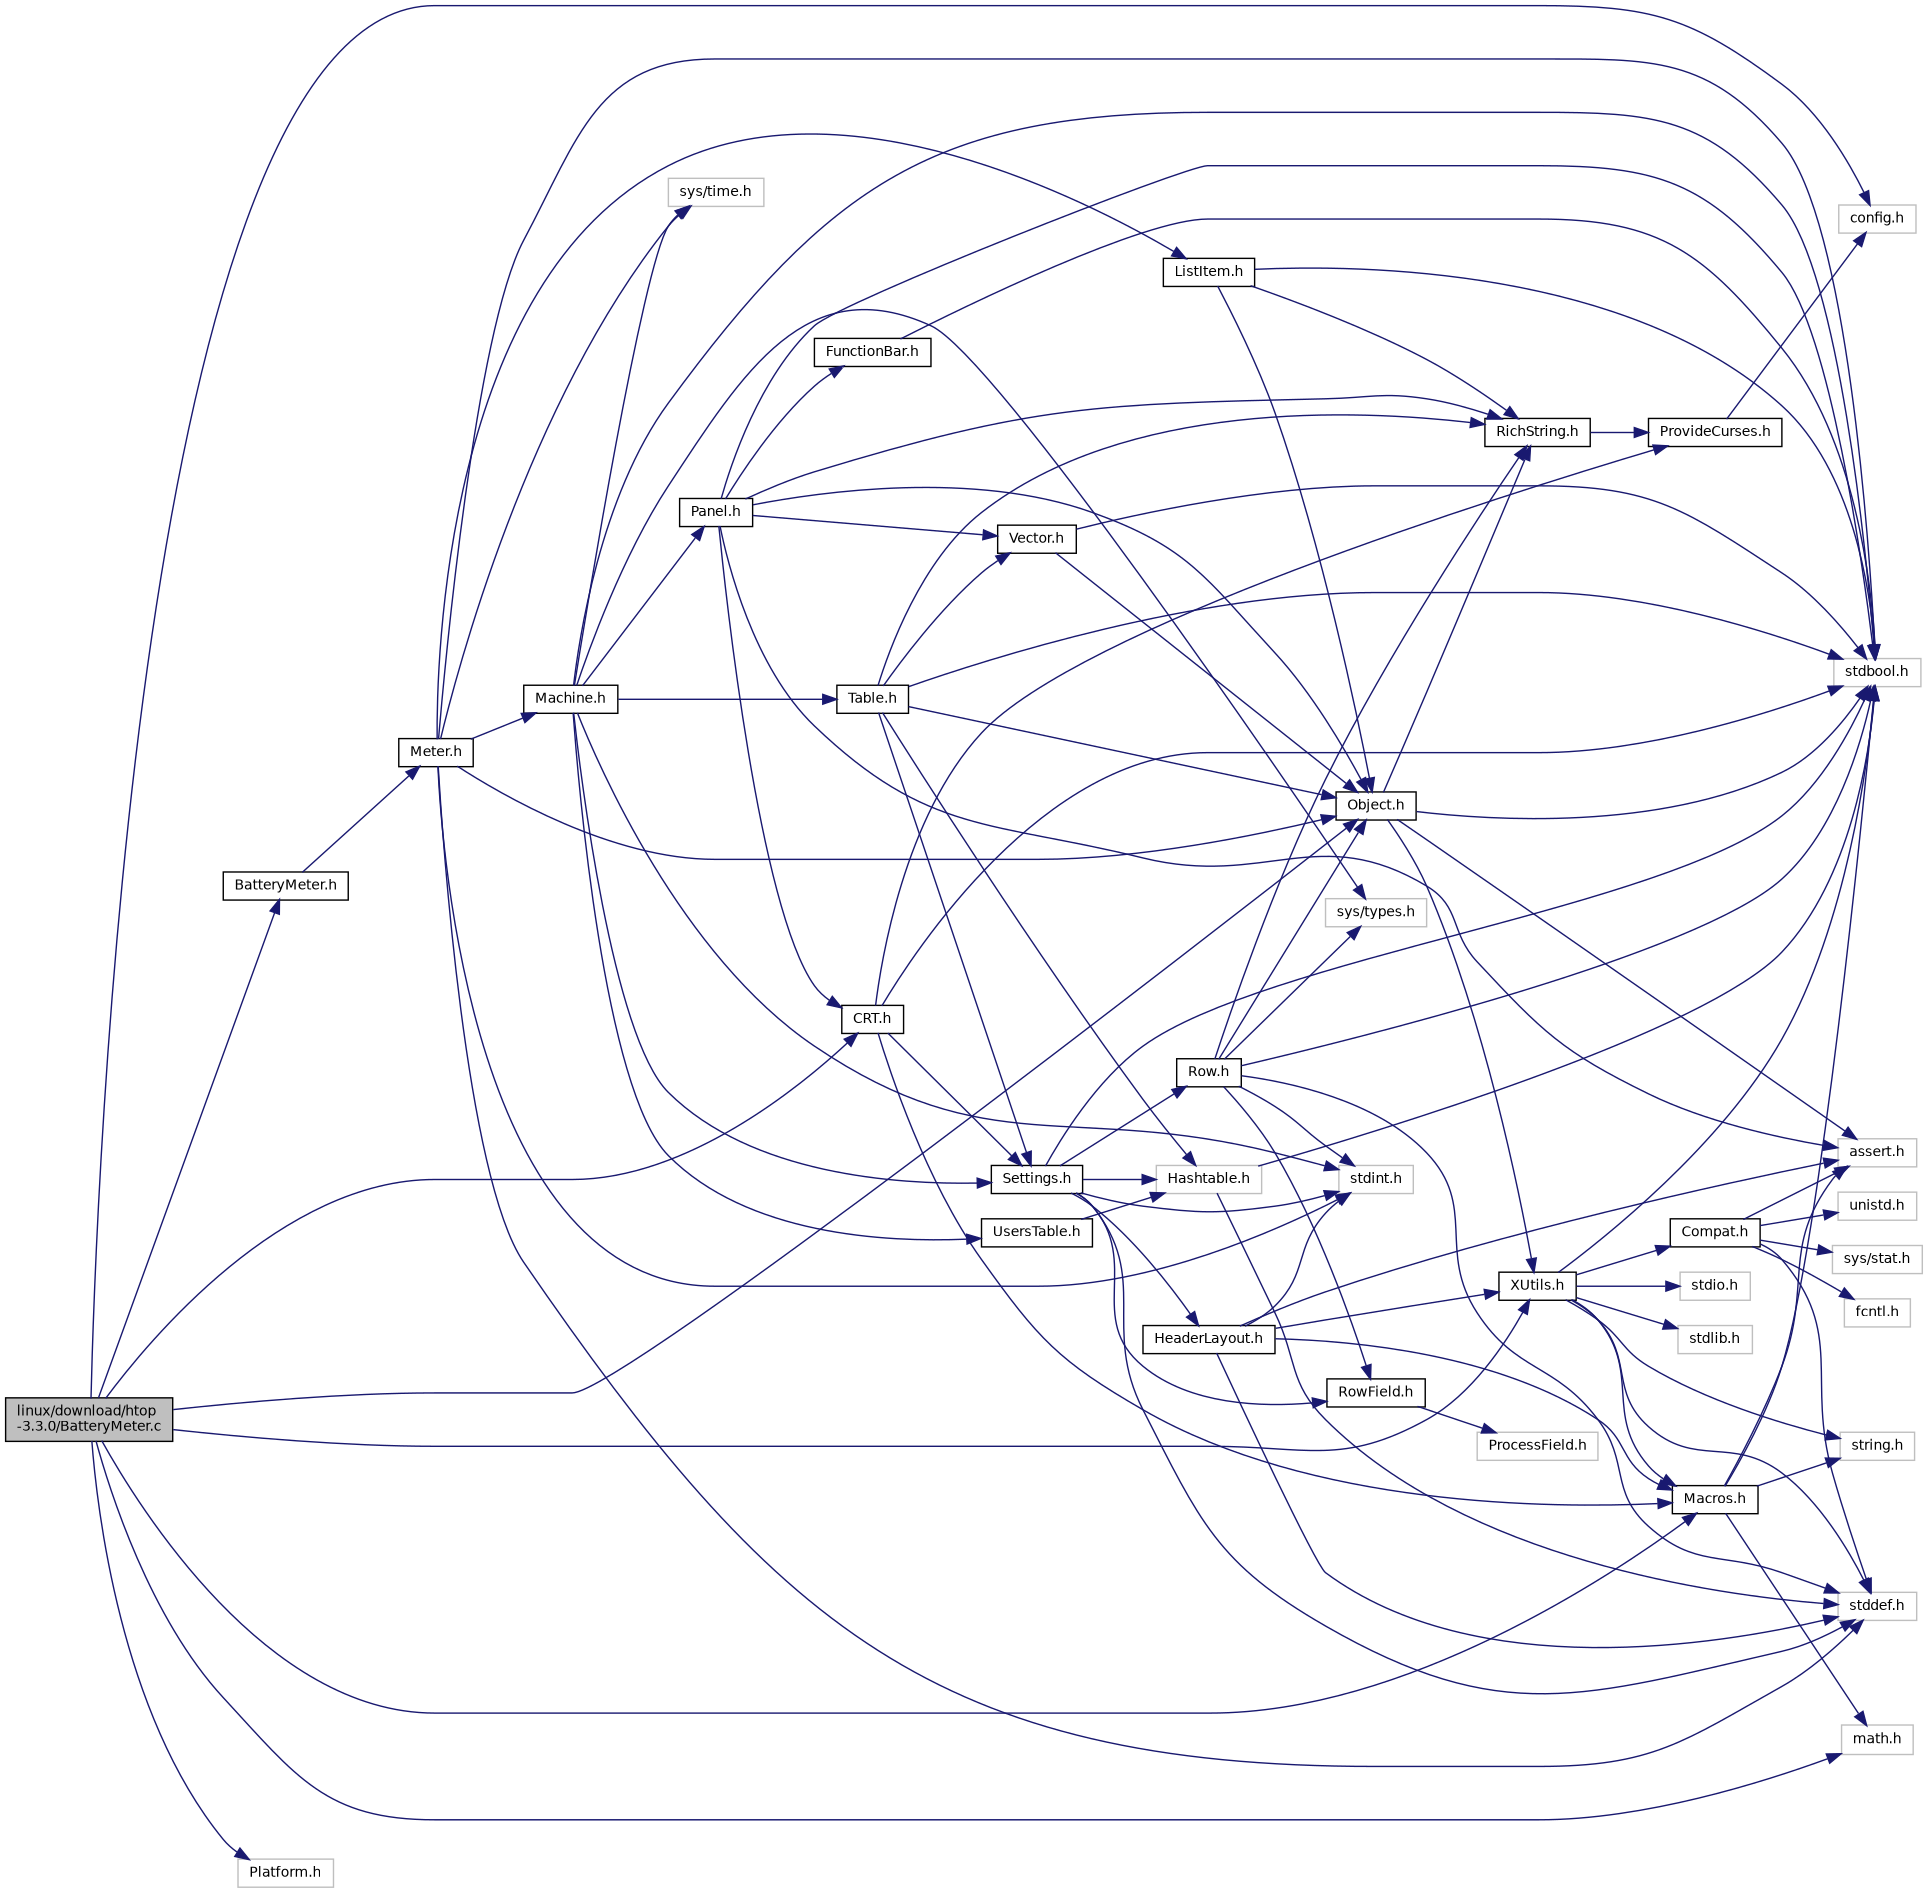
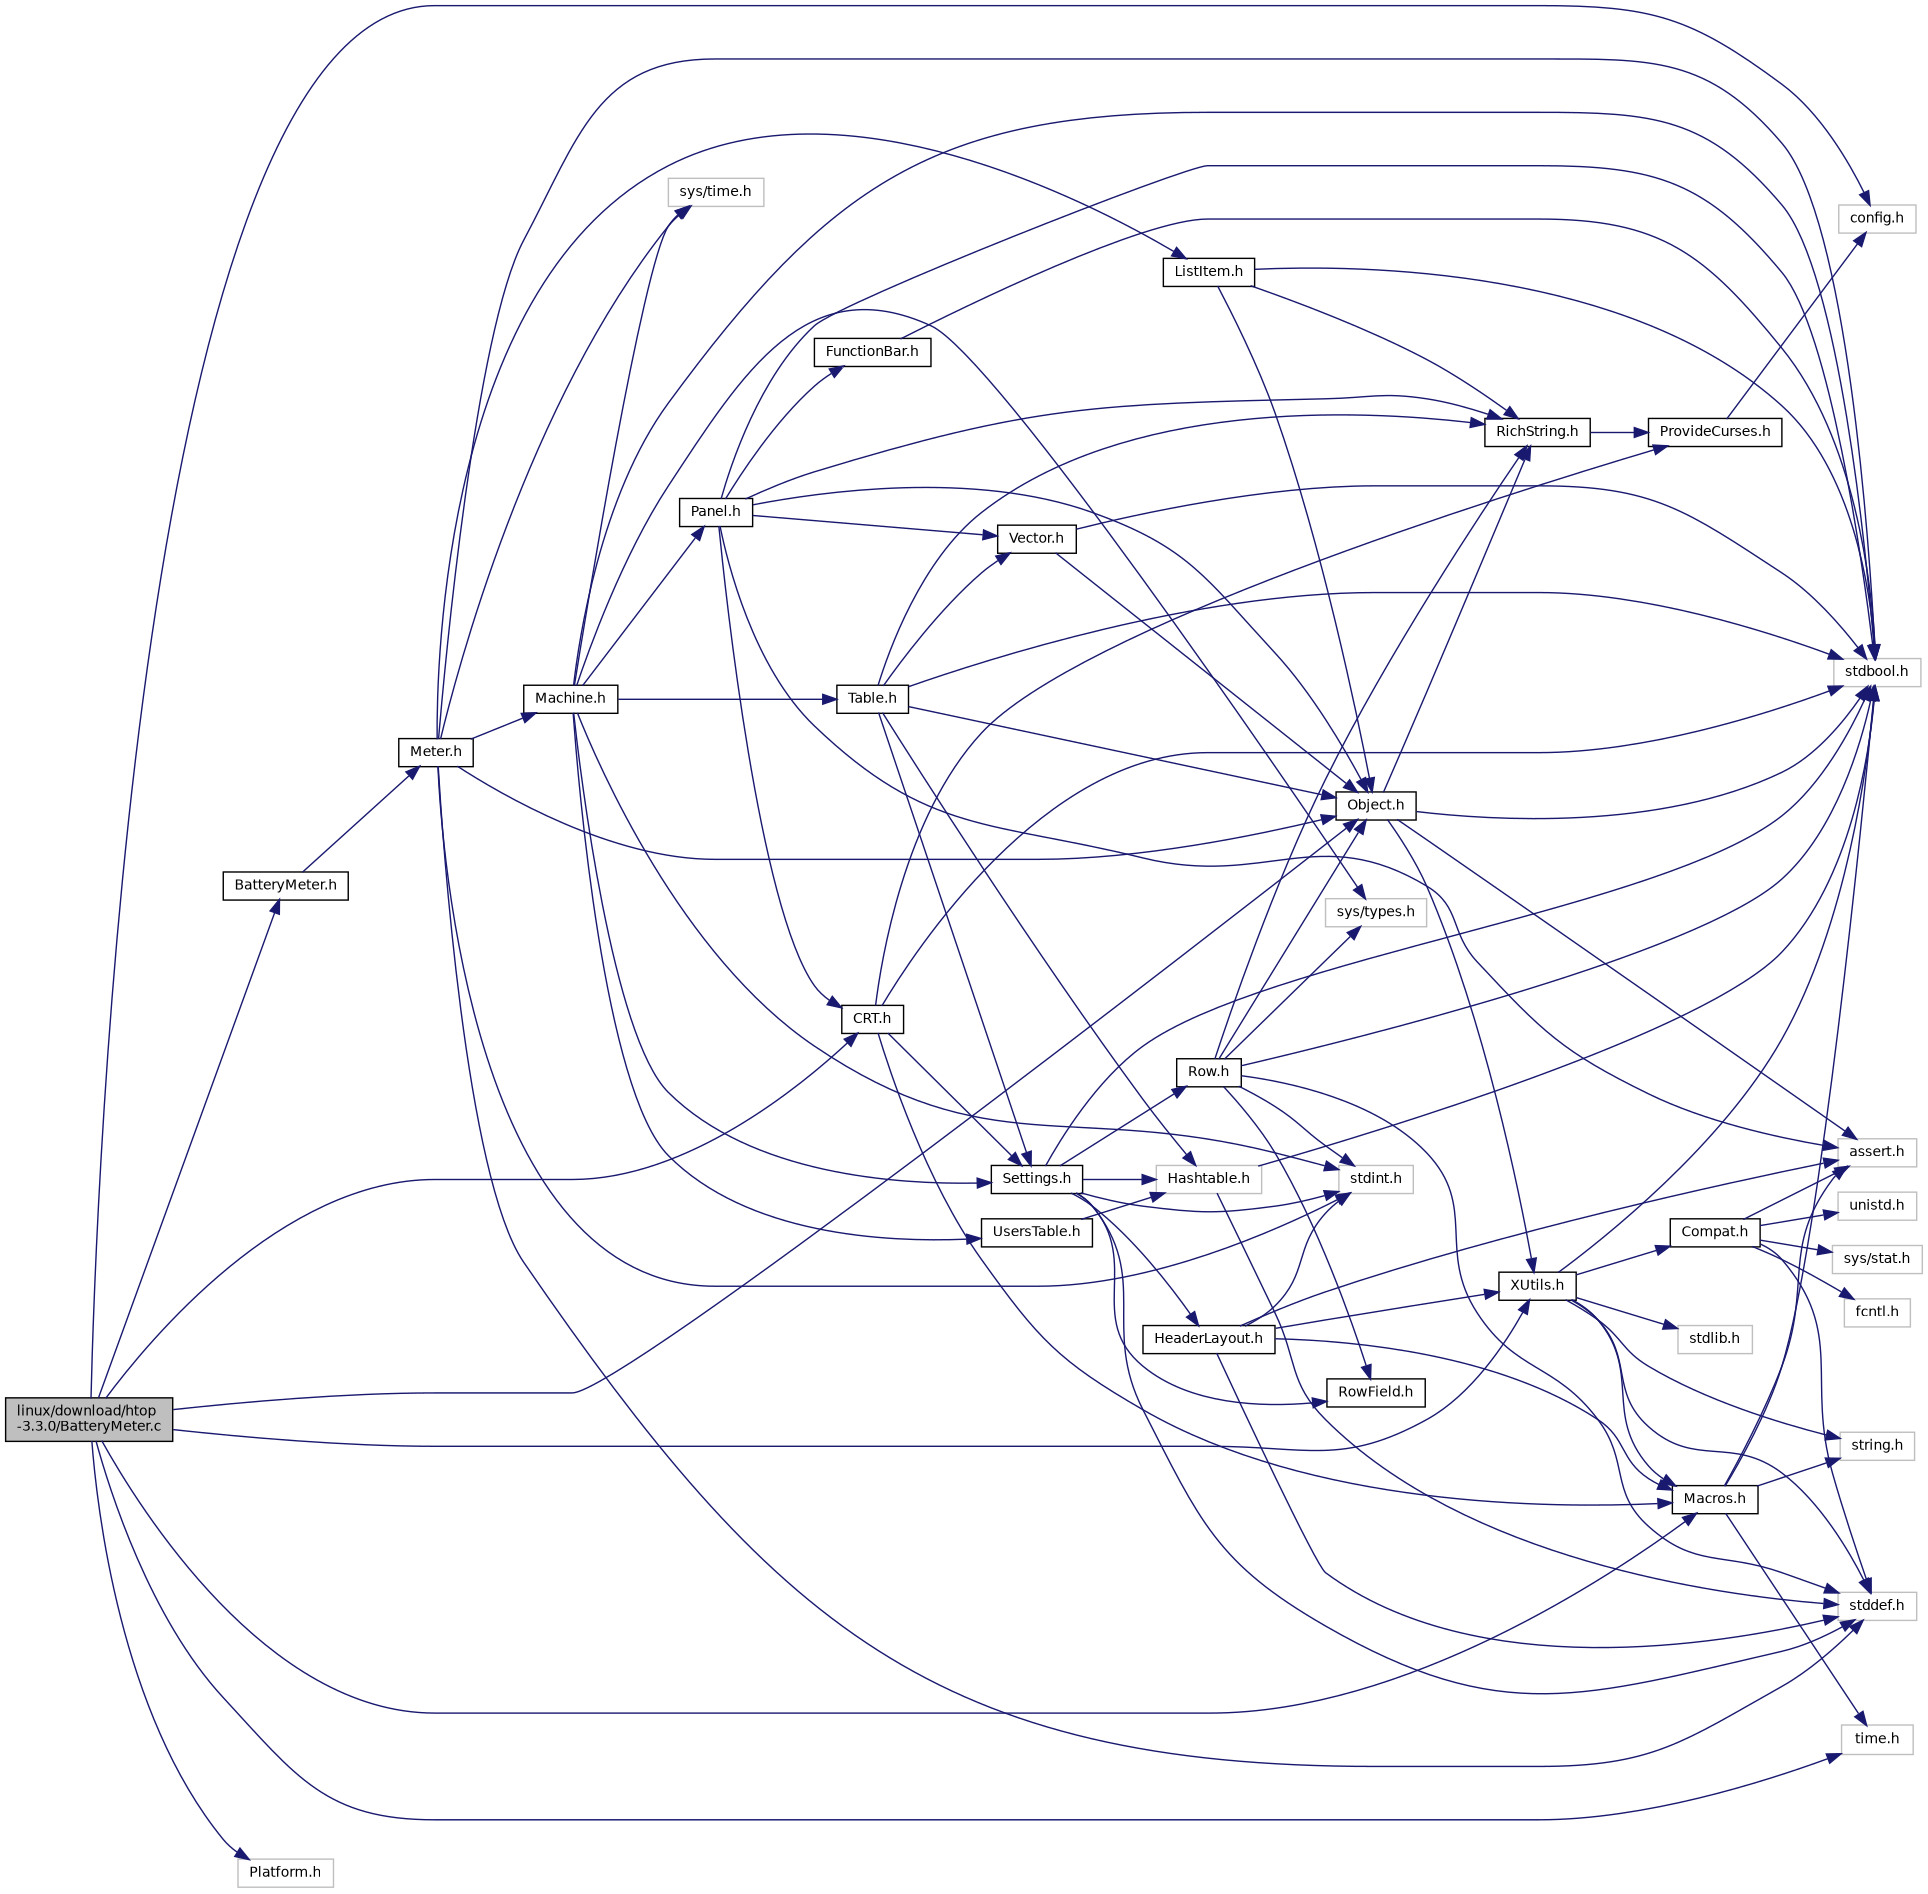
(1715, 1286) -> none
(1538, 1446) -> none
(1877, 1740) -> (1877, 1740)
